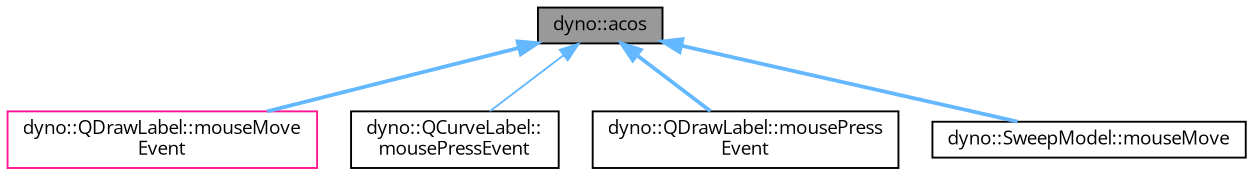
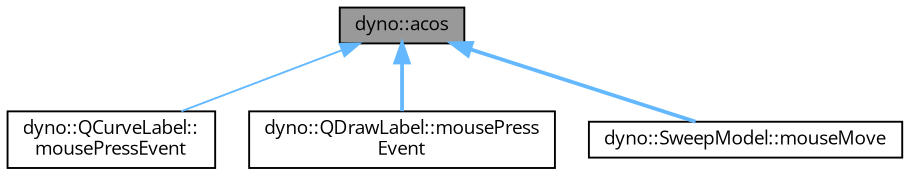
(162, 140) -> none
